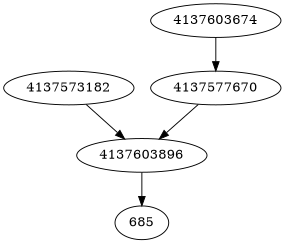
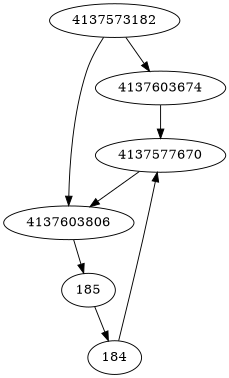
none -> (135, 50)
(142, 155) -> (69, 223)
(142, 223) -> (89, 290)
none -> (115, 358)
